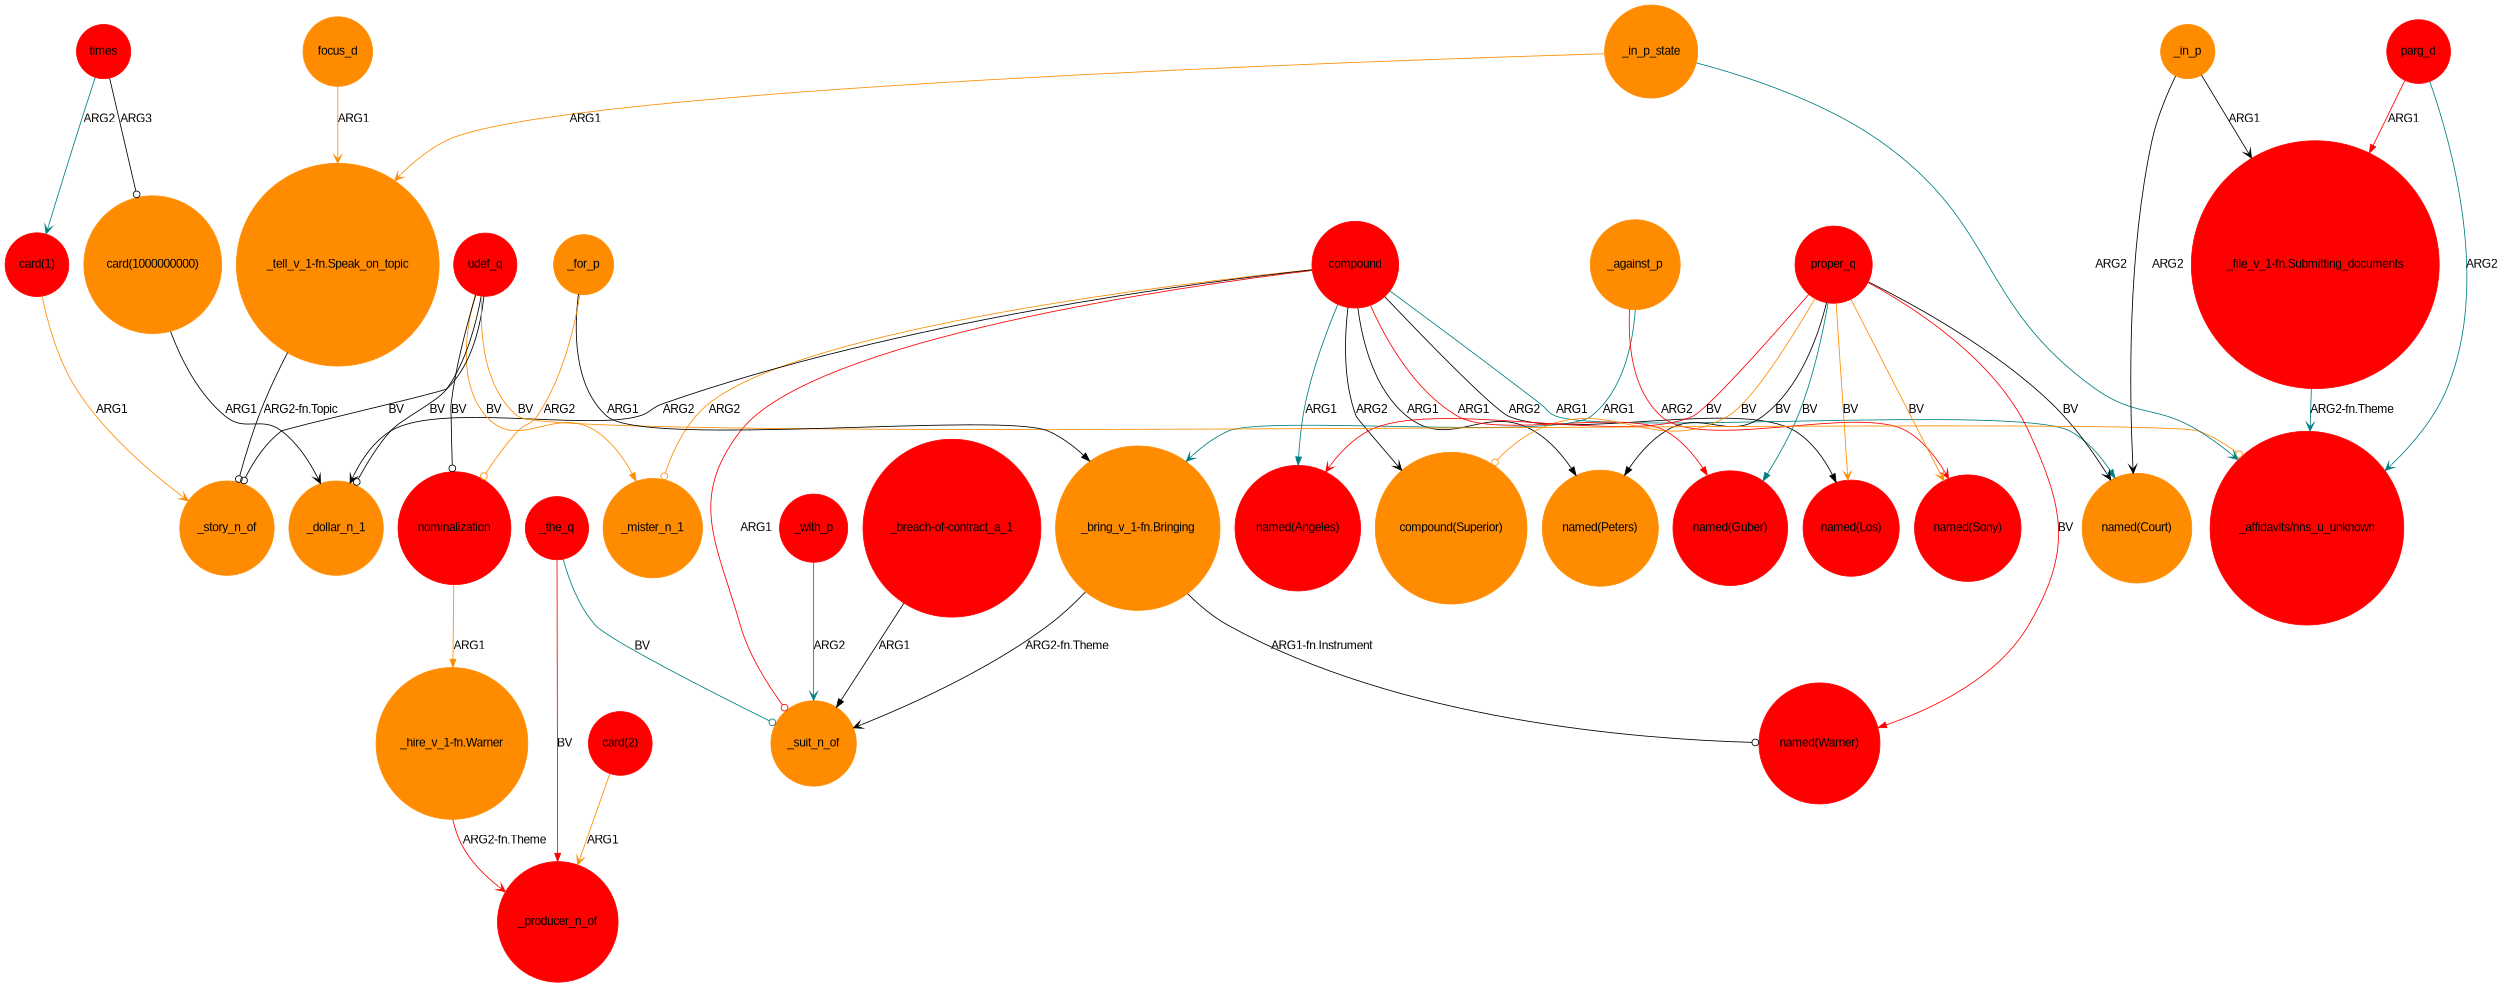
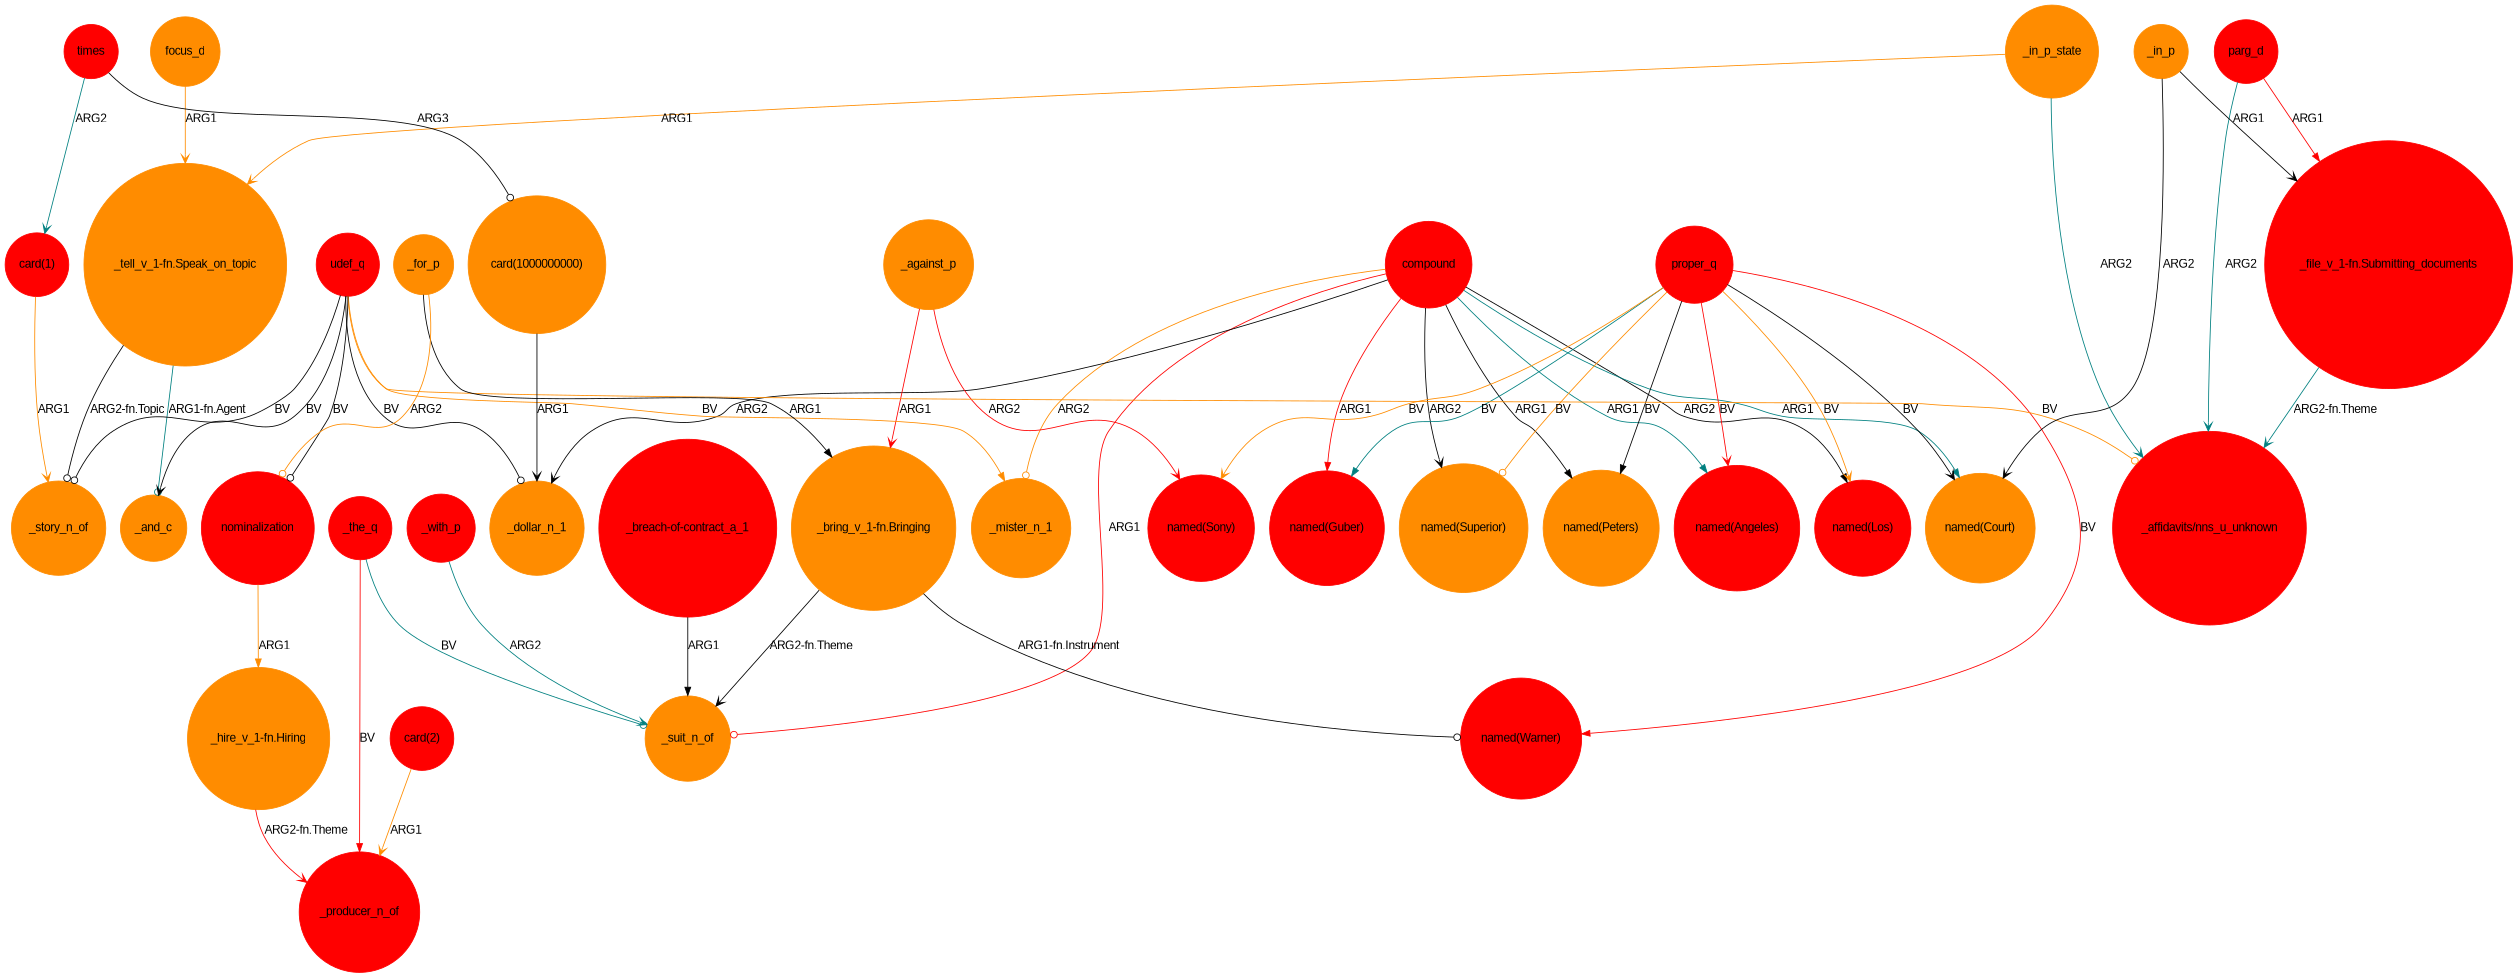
(1448, 427) -> (906, 374)
none -> (154, 528)
(1451, 528) -> (1464, 528)
(452, 743) -> (259, 739)
